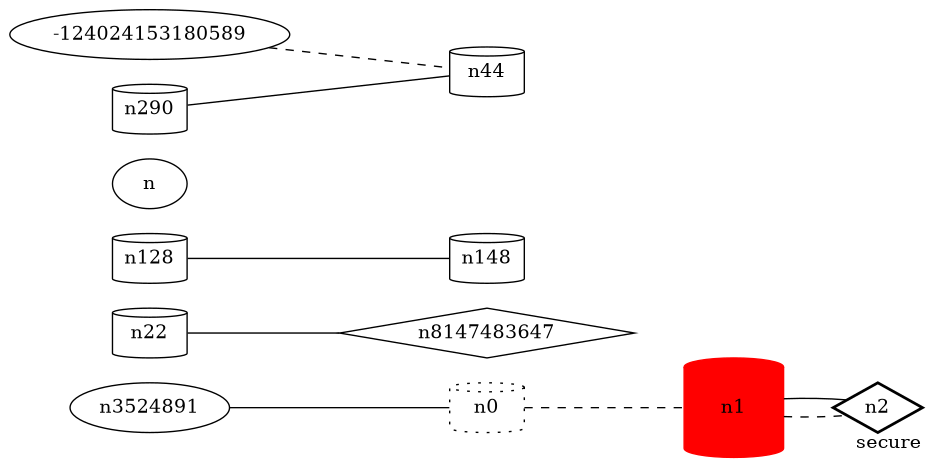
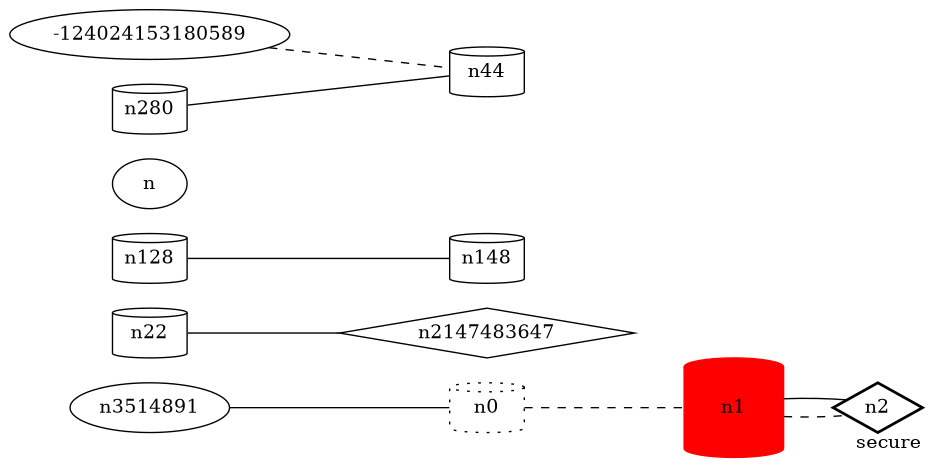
(150, 109) -> (150, 109)
(487, 333) -> (487, 333)
(150, 408) -> (150, 408)
